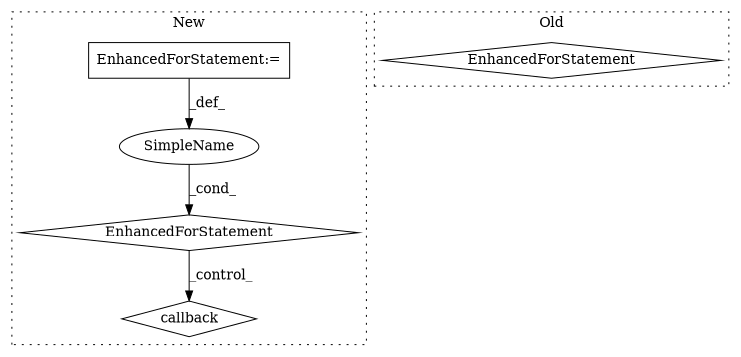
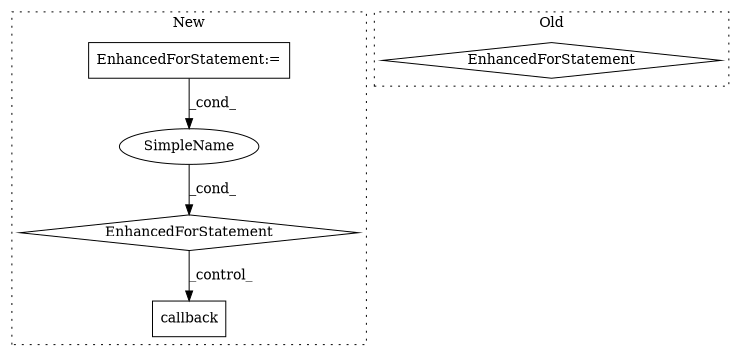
(207, 103) -> (213, 103)
(189, 319) -> (189, 319)
